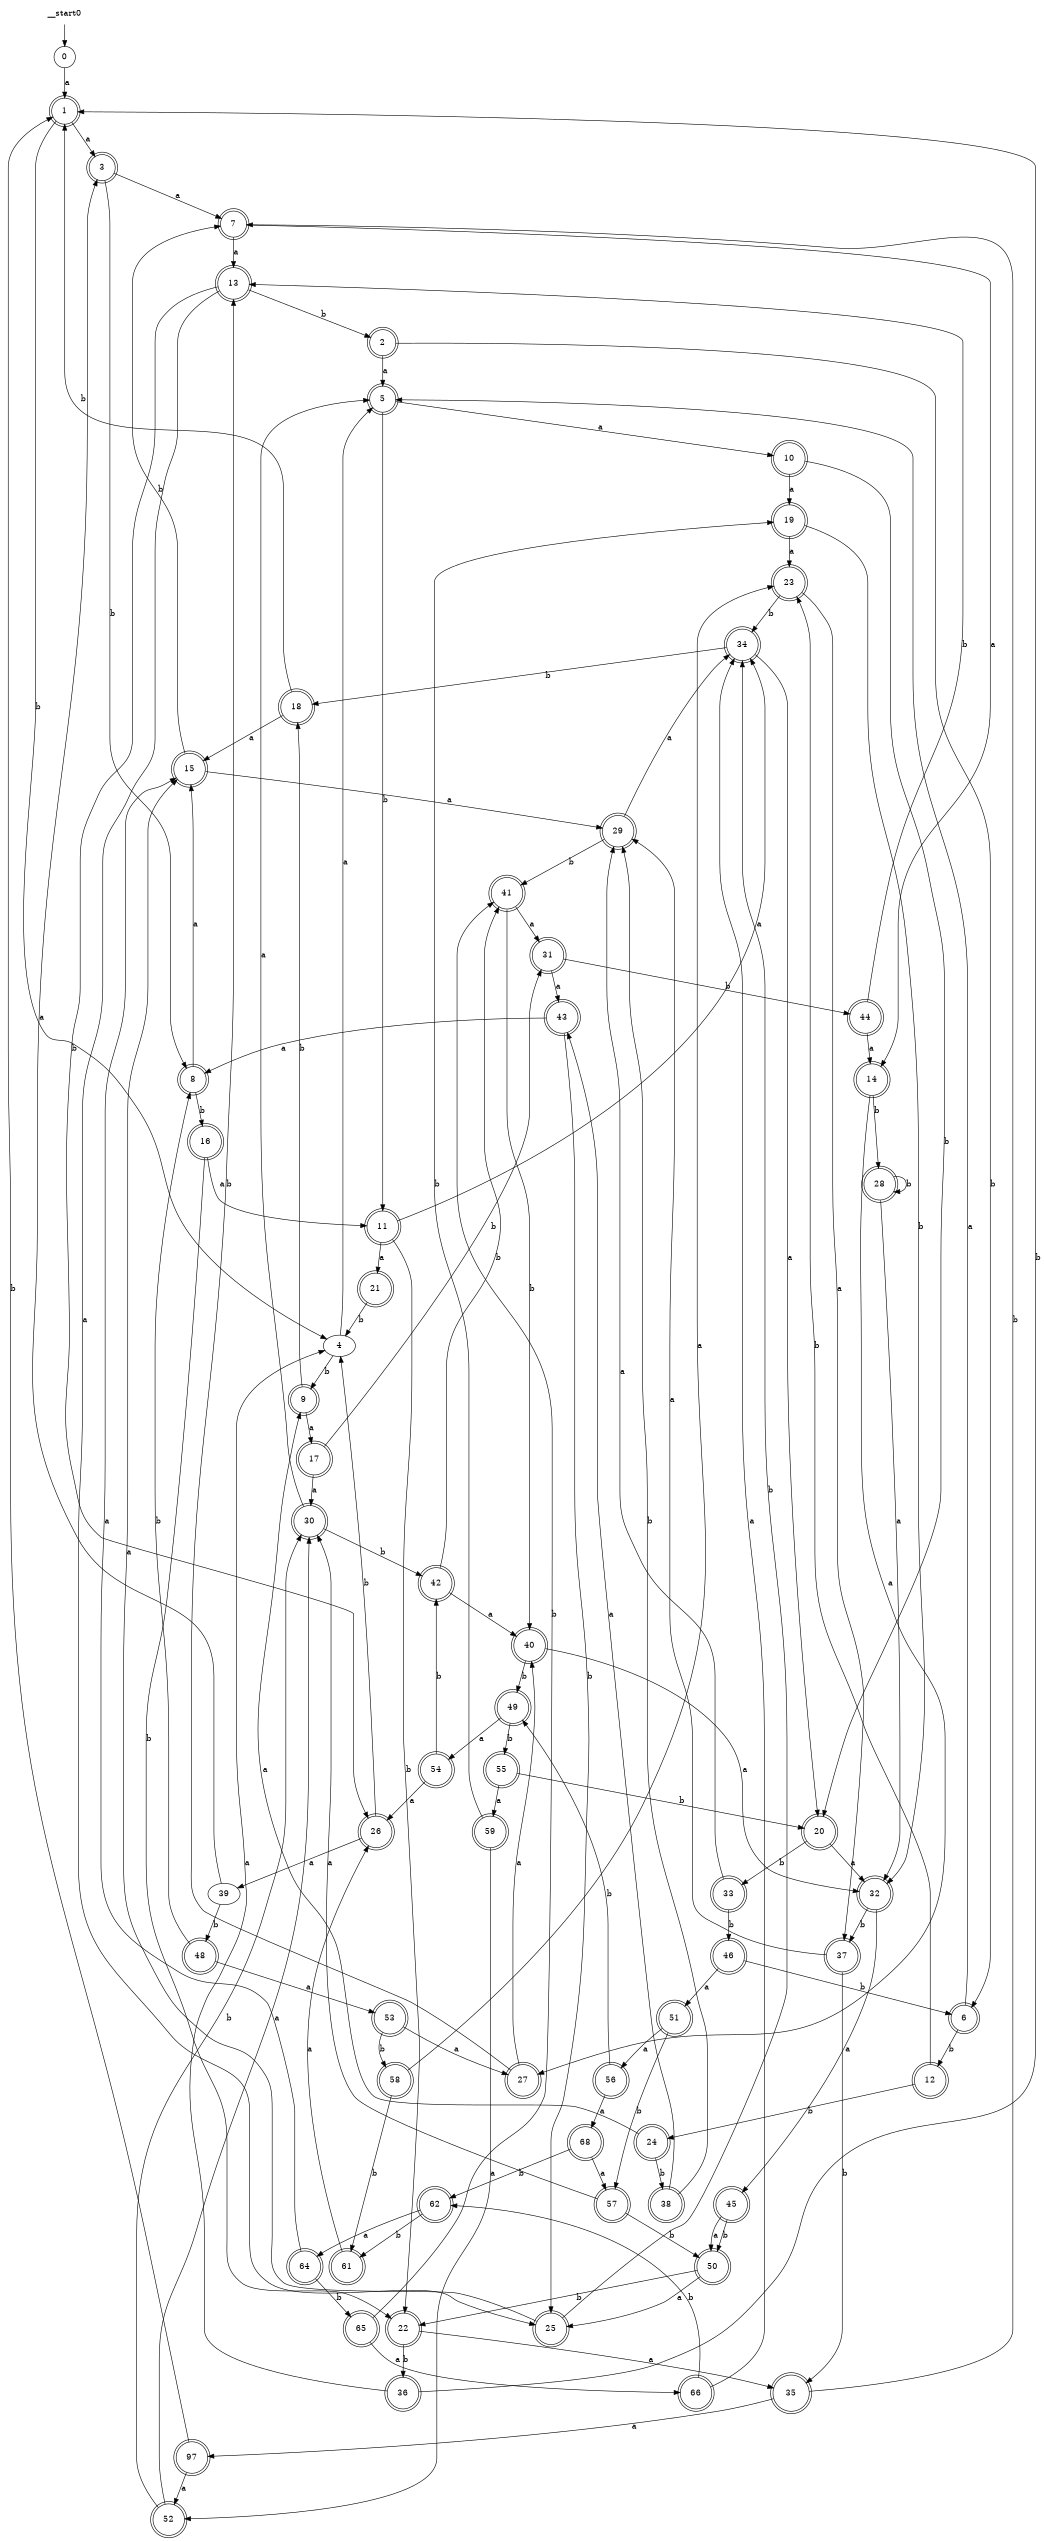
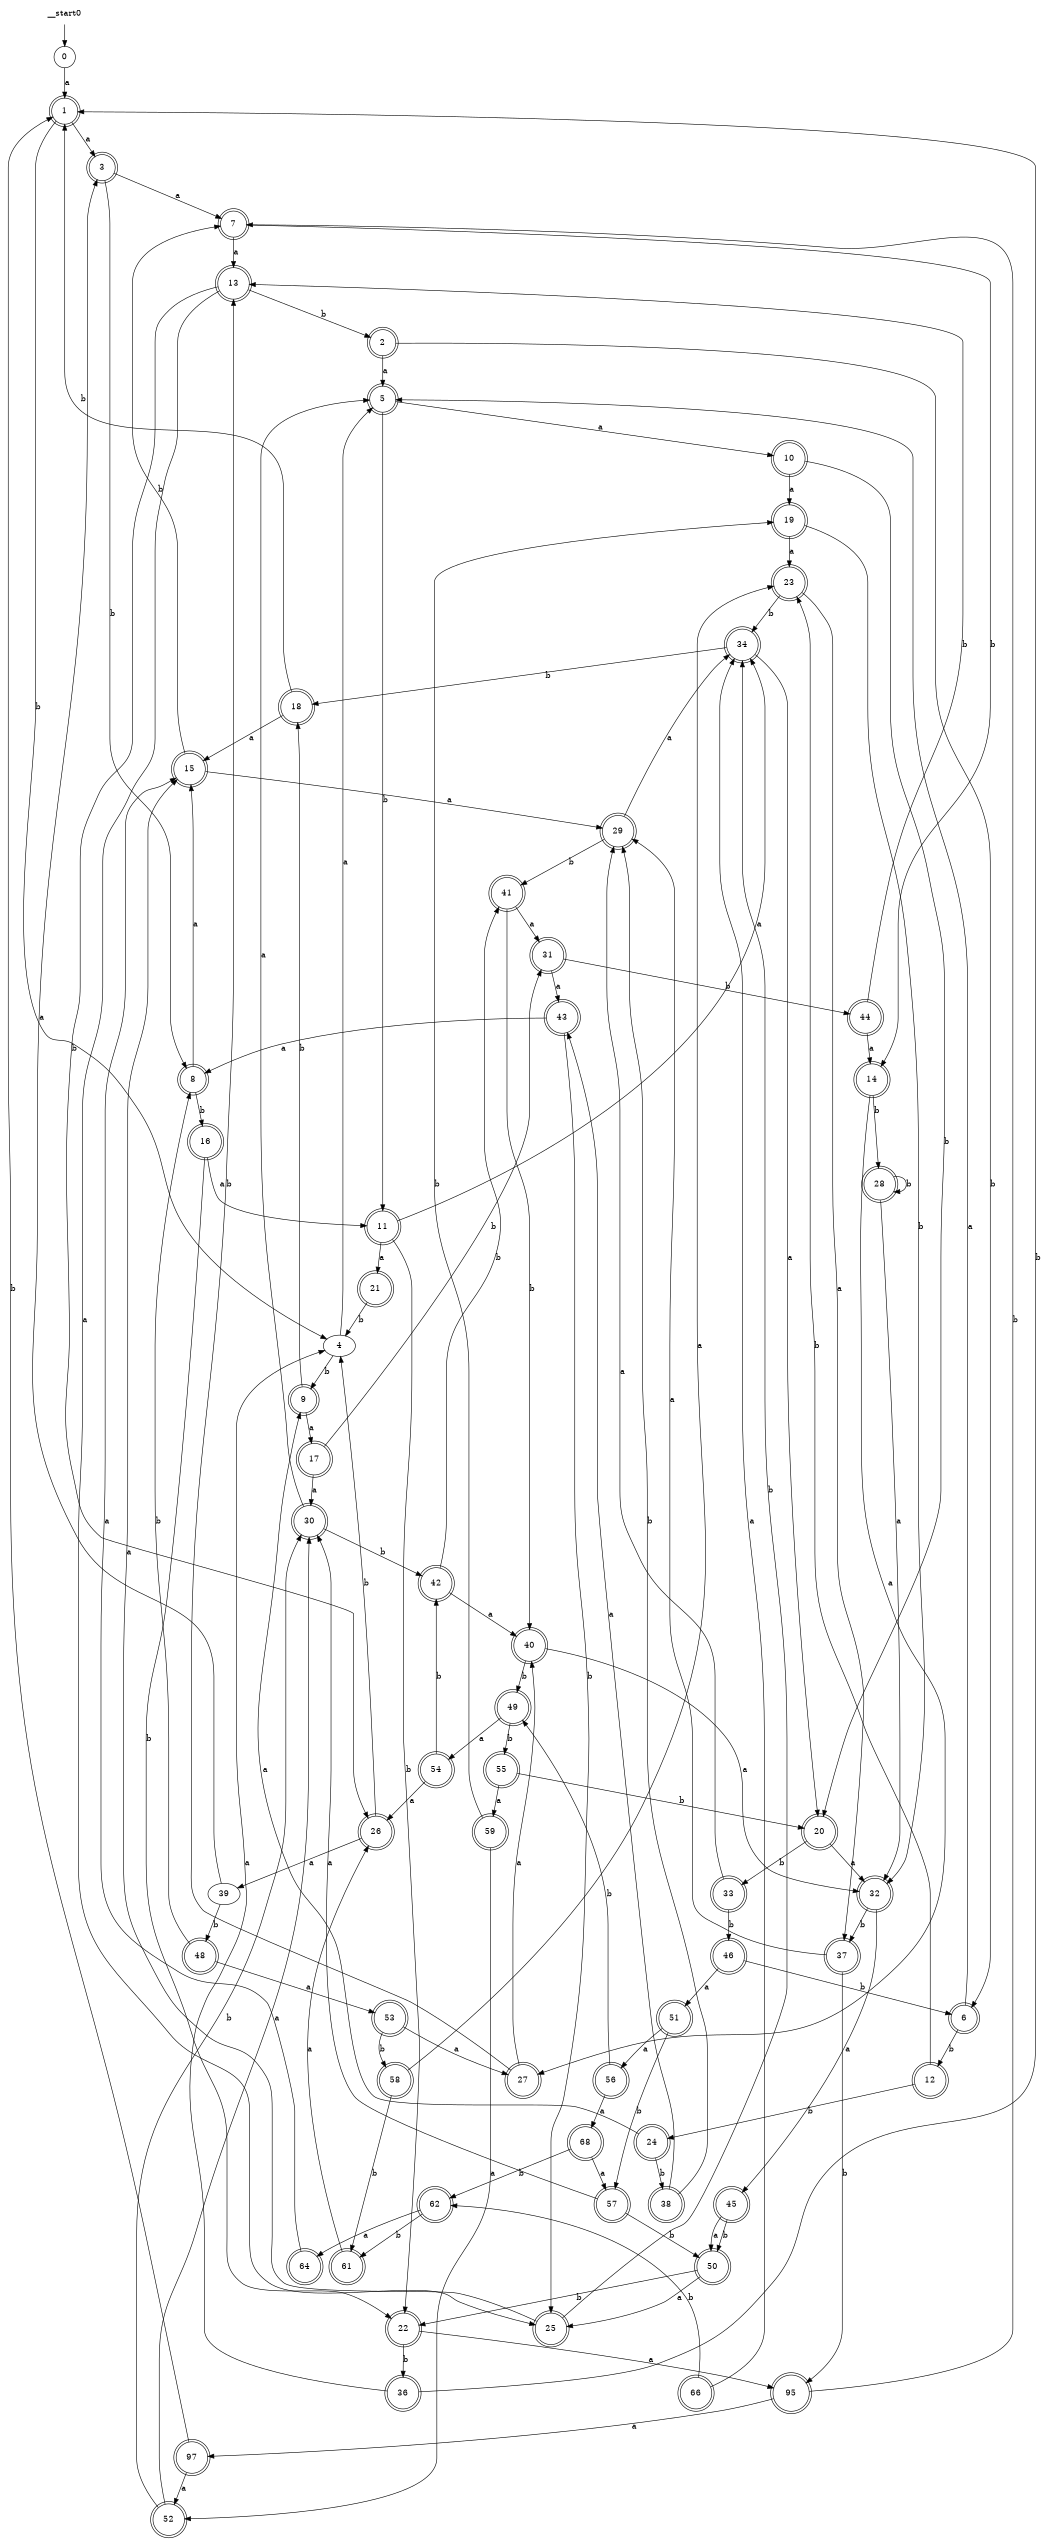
(993, 645) -> (993, 645)
(361, 2329) -> none
(791, 2393) -> (791, 2393)
